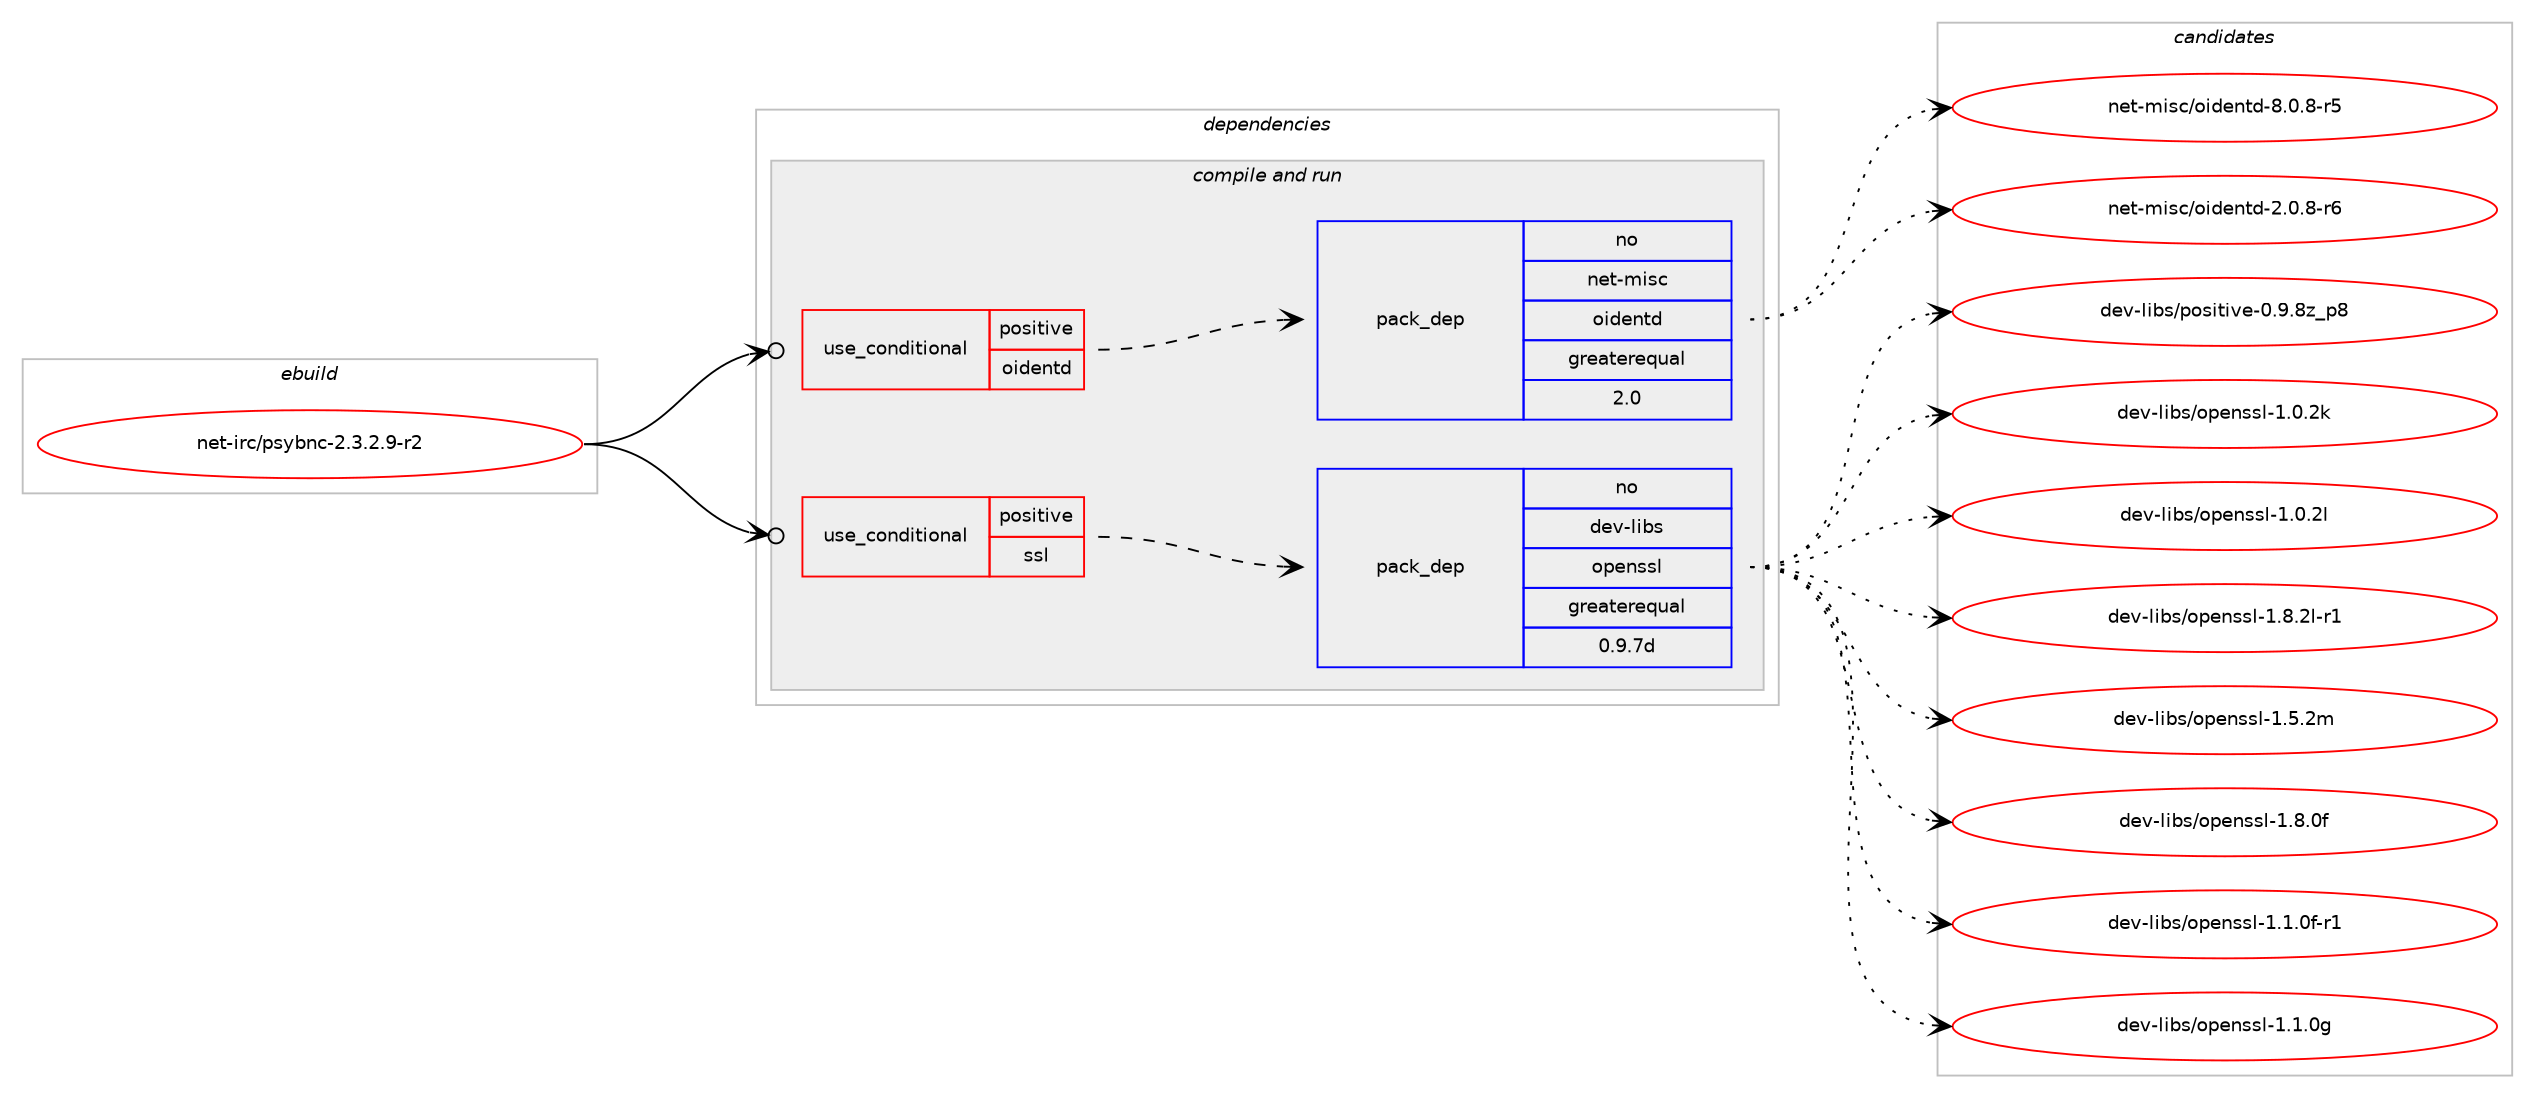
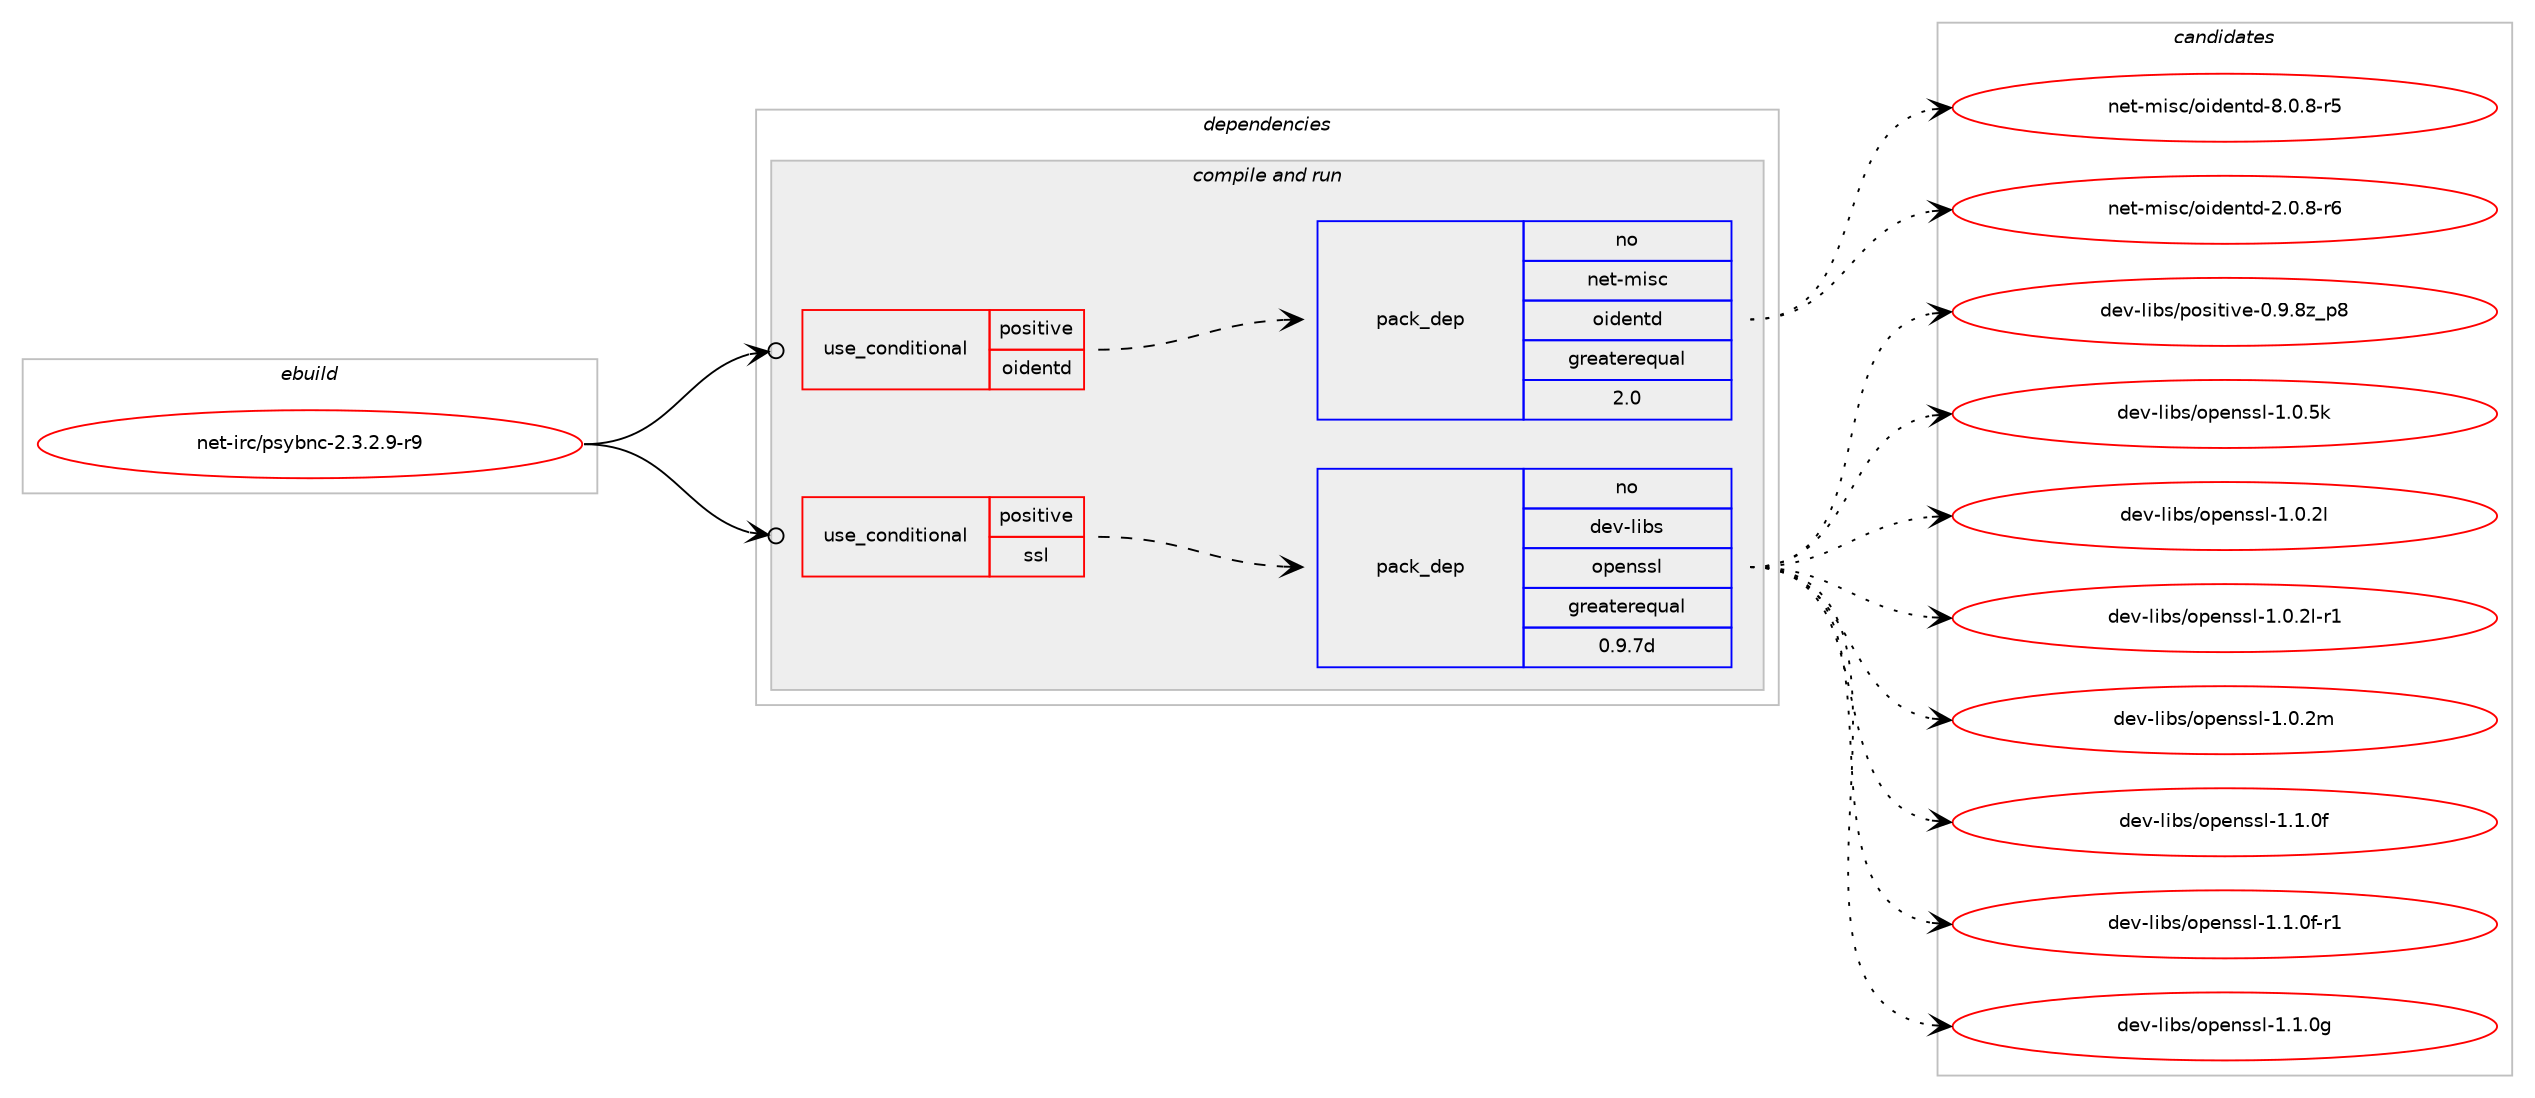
(2225, 414) -> (2225, 414)
(310, 444) -> (310, 444)
(2225, 618) -> (2225, 618)
(2225, 720) -> (2225, 720)
(2225, 822) -> (2225, 822)
